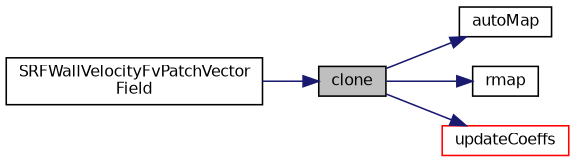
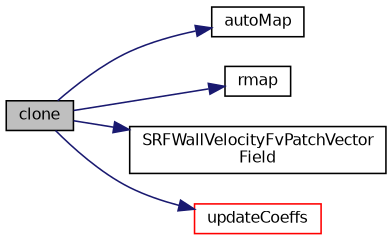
(283, 81) -> (94, 124)
